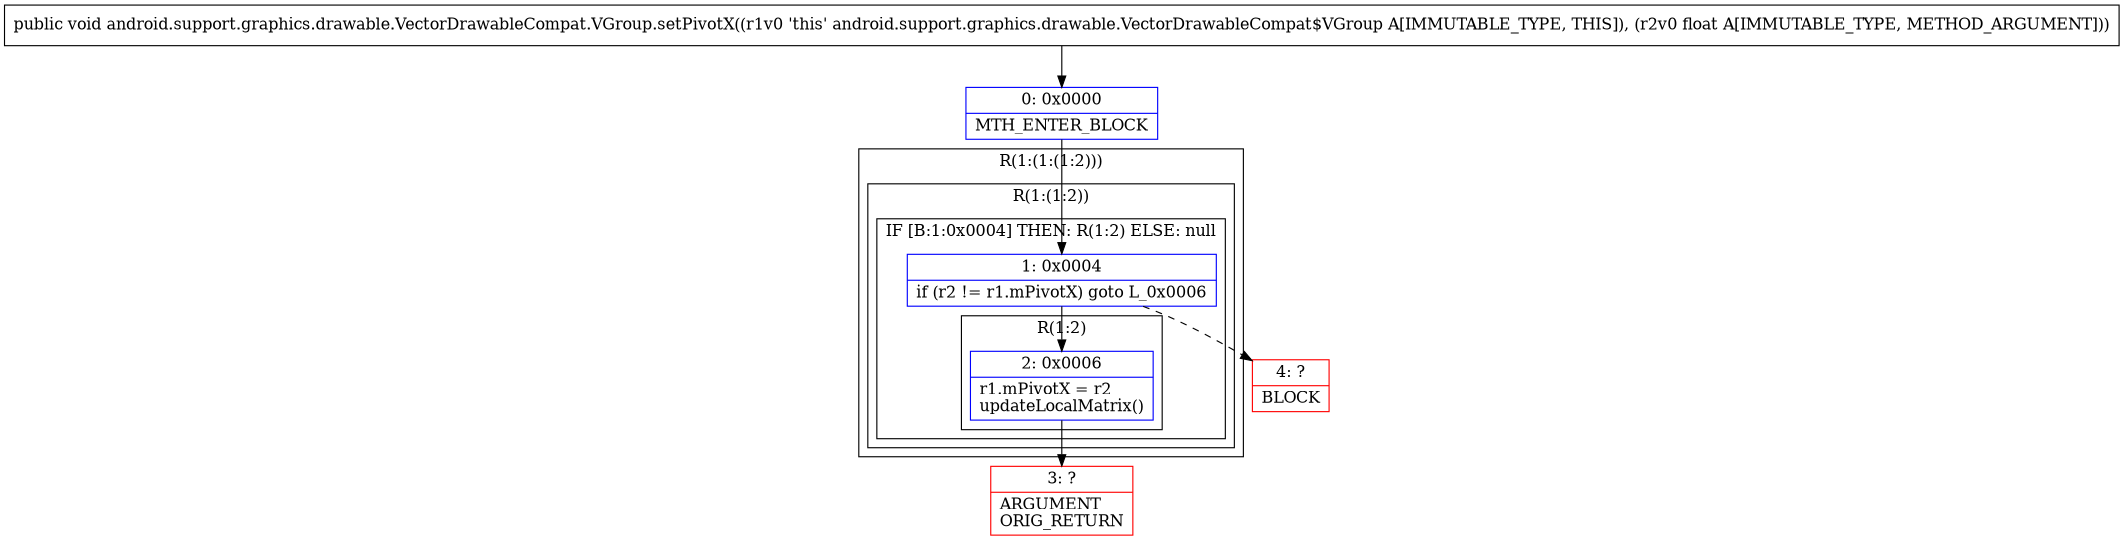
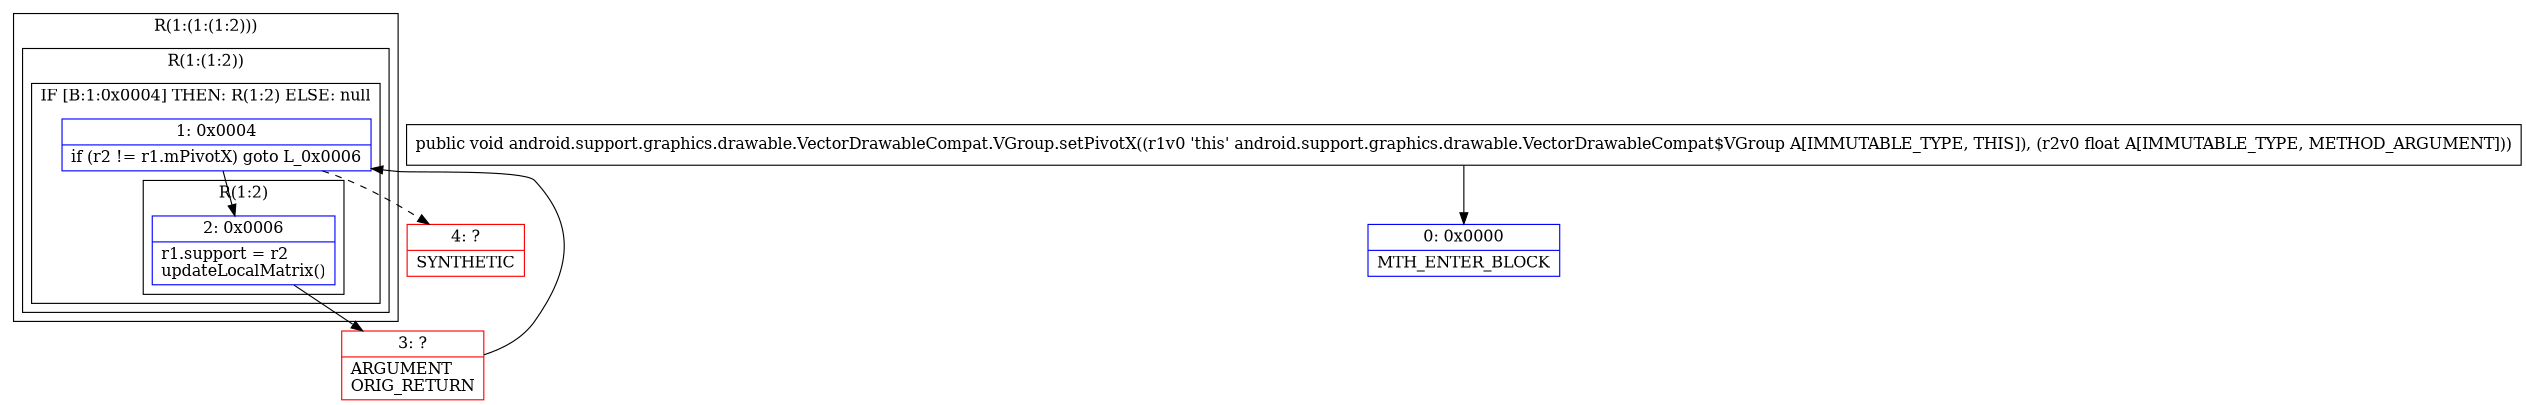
(1062, 191) -> (553, 207)
(1046, 390) -> (225, 254)
(1291, 398) -> (466, 263)
